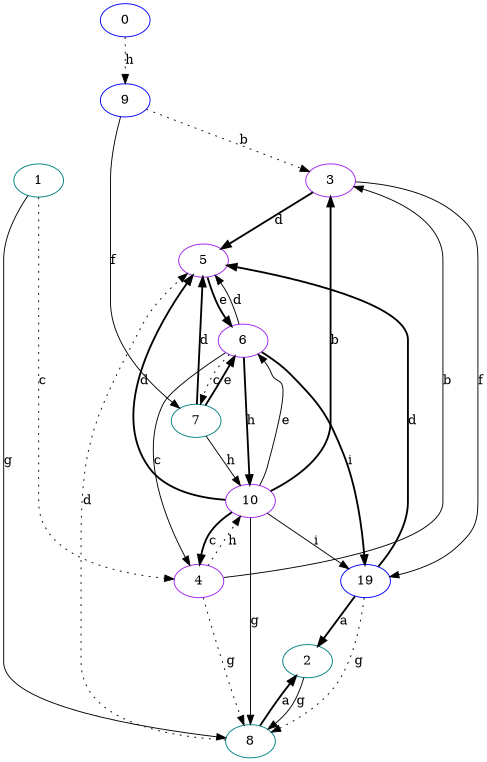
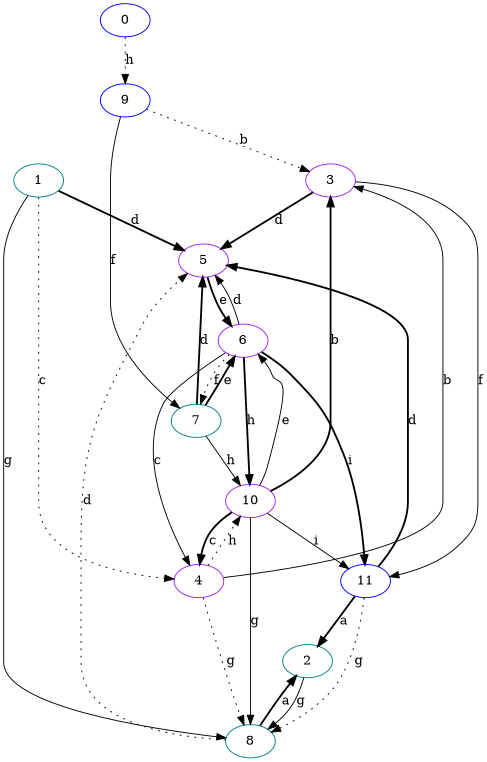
(216, 381) -> (216, 381)
(134, 413) -> (117, 219)
(366, 581) -> (366, 581)
